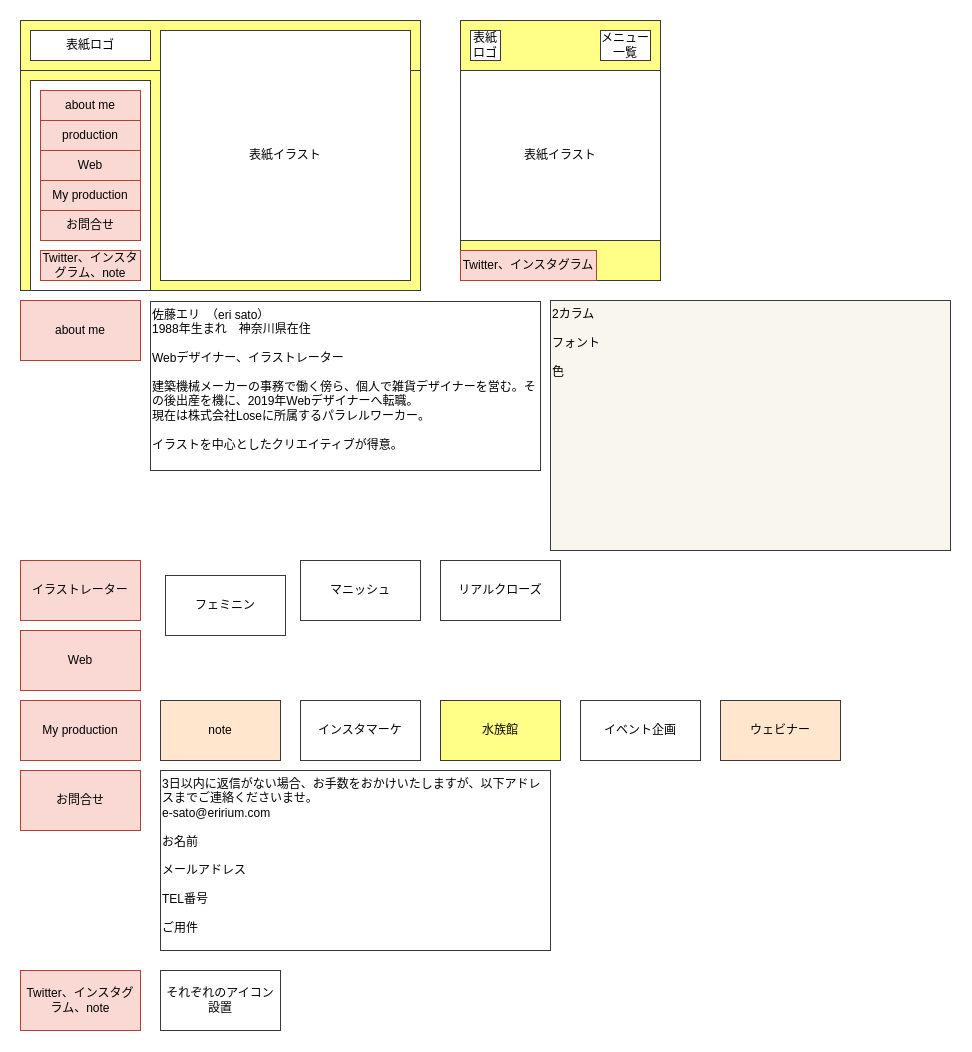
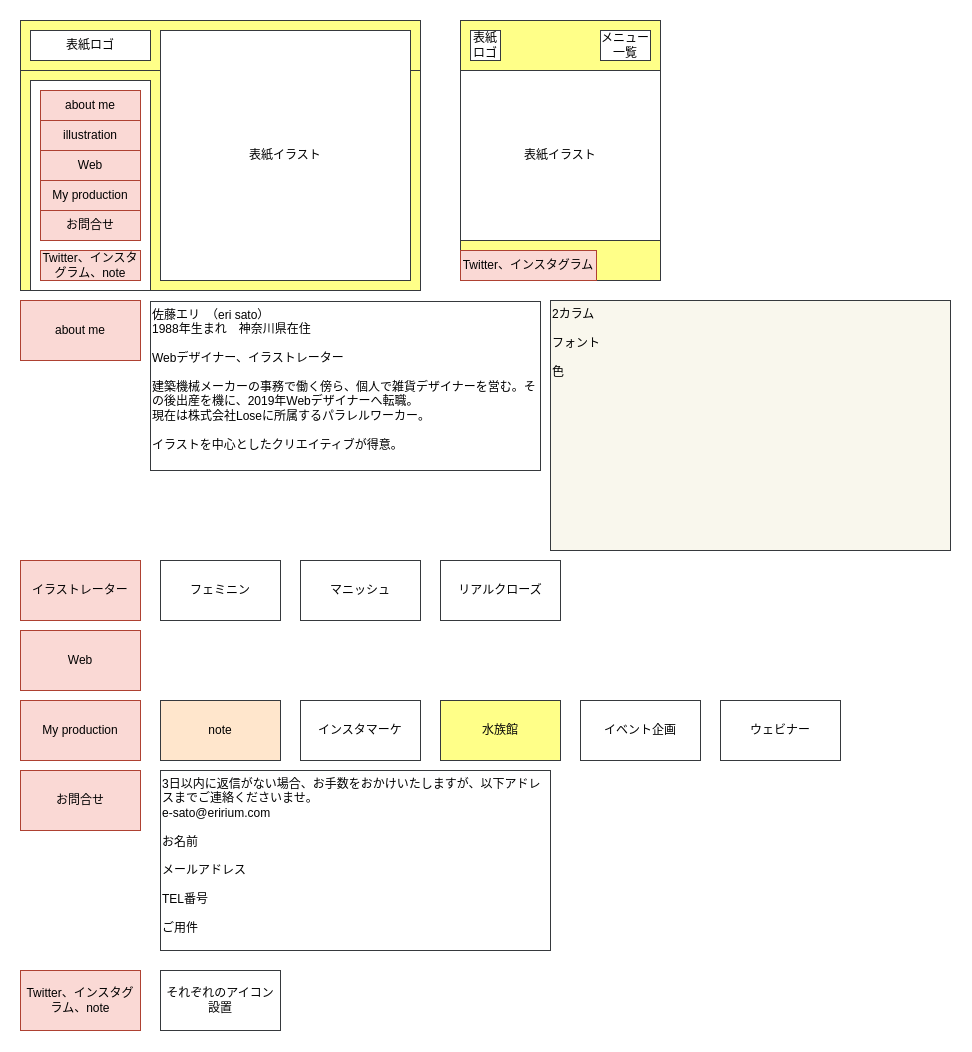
(91, 136) -> (91, 136)
(226, 606) -> (221, 591)
(781, 731) -> (781, 731)
